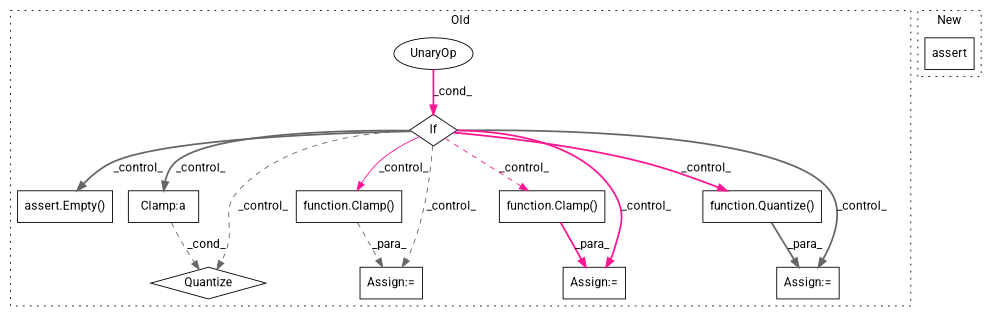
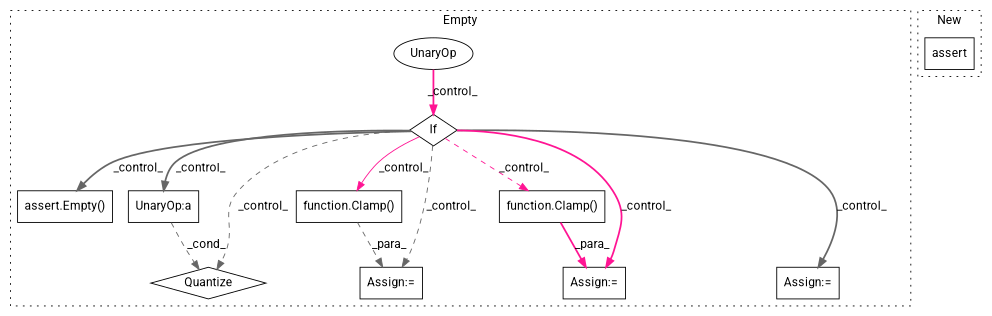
(461, 21) -> (461, 21)
(453, 92) -> (453, 92)
(164, 207) -> (164, 207)
(762, 207) -> none
